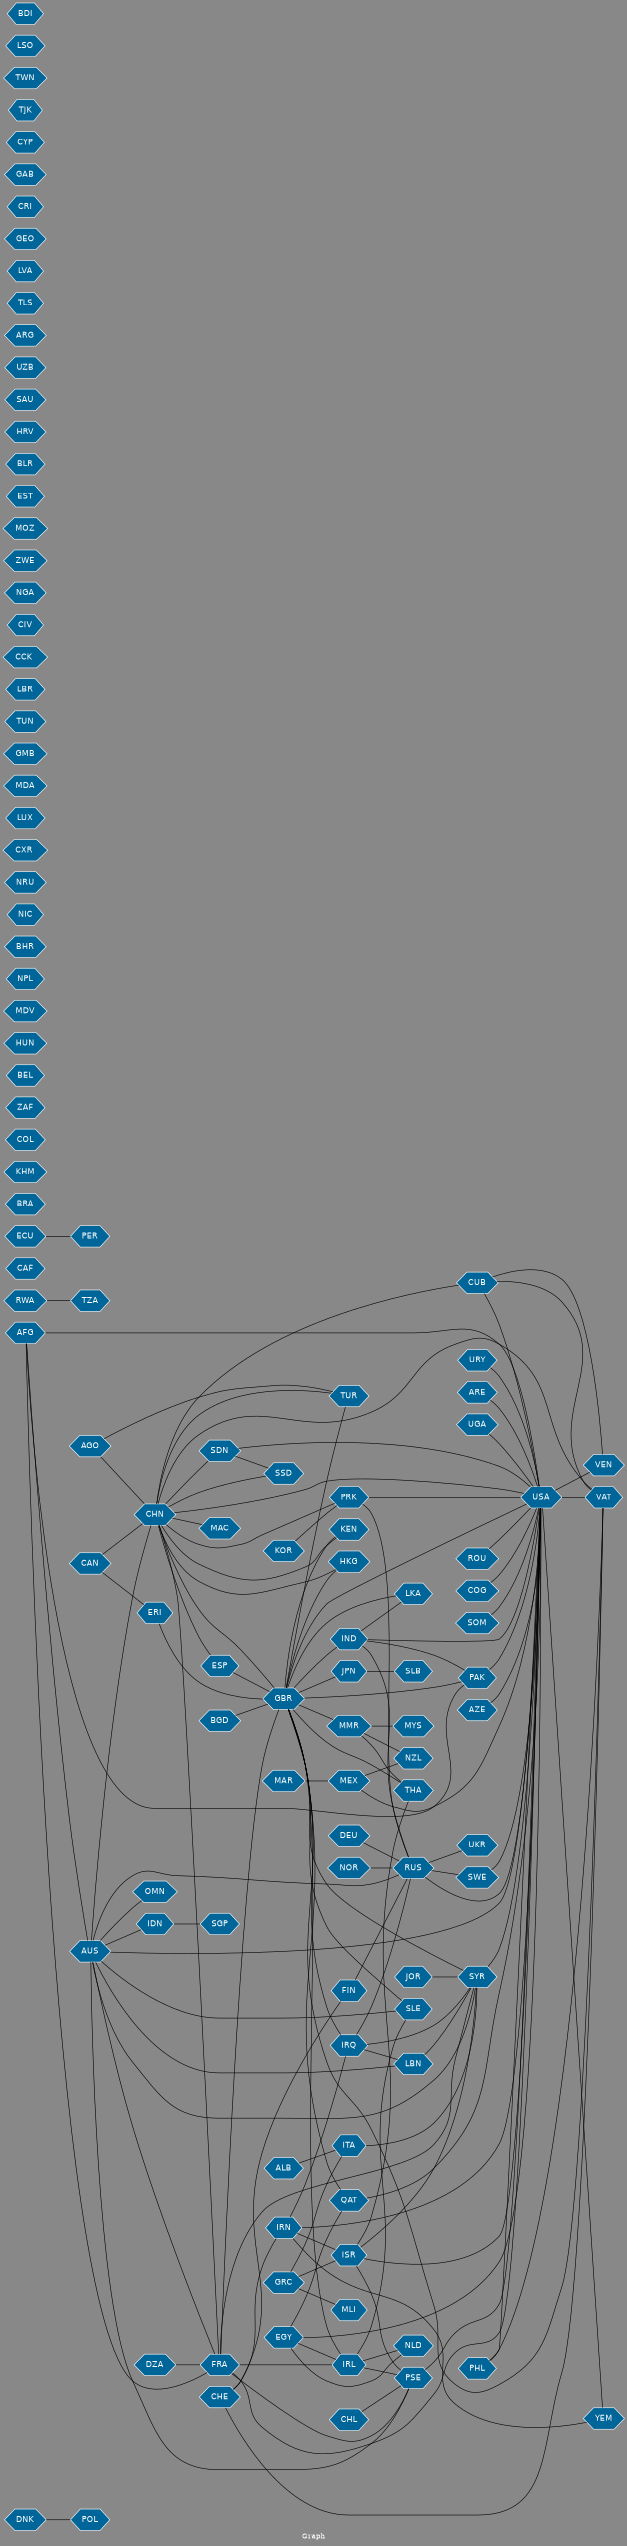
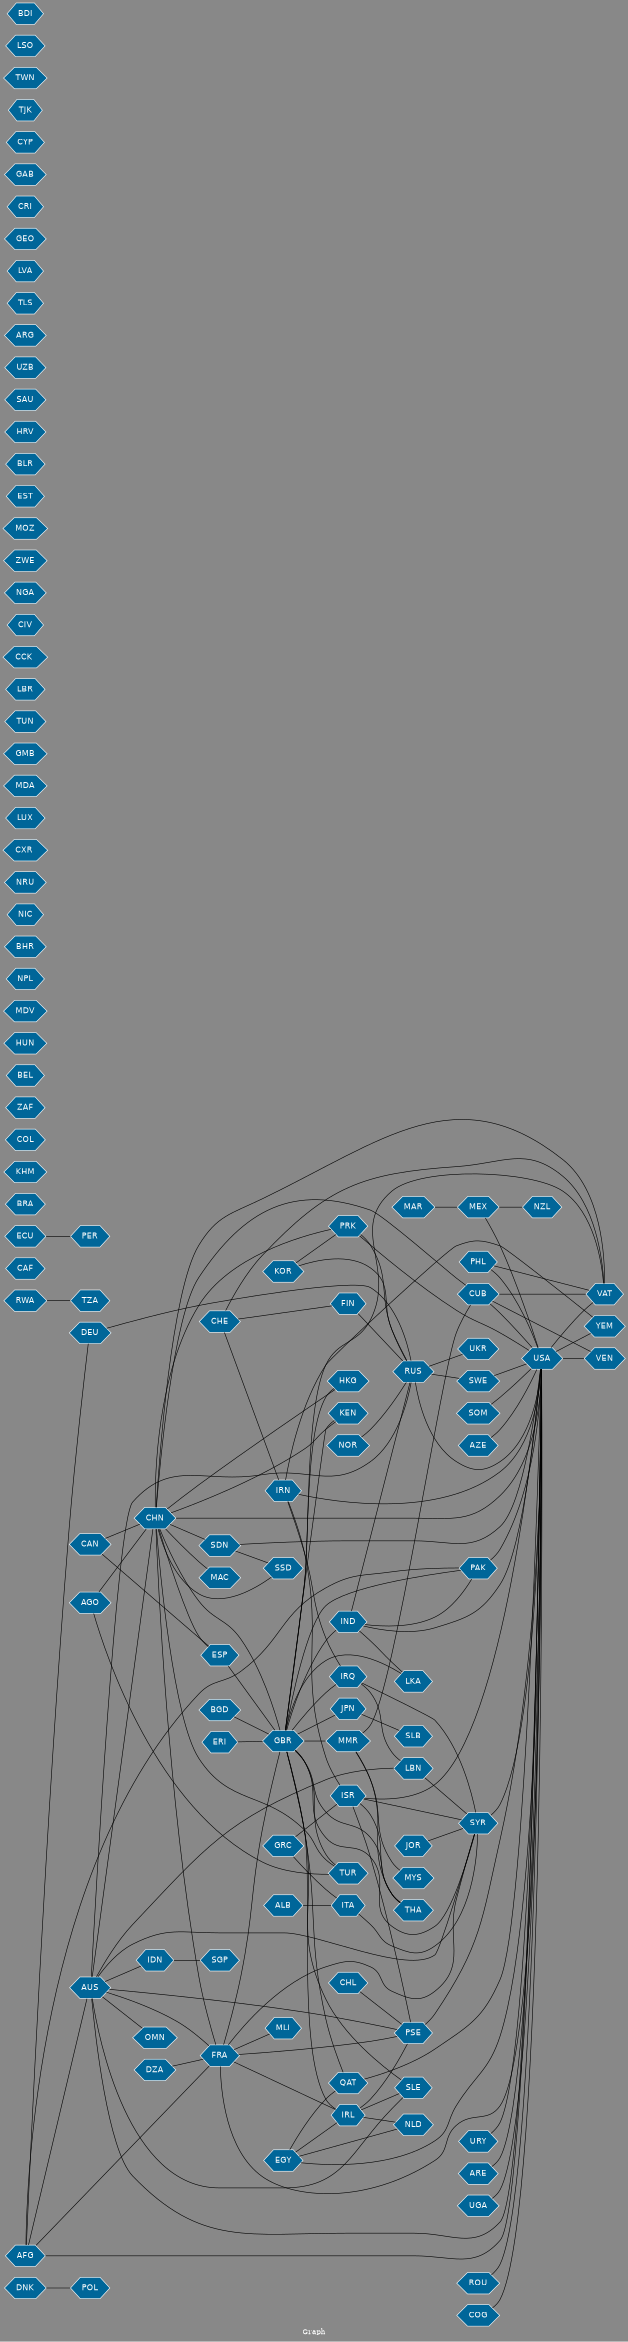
(377, 1577) -> none
(123, 1589) -> (155, 1600)
(382, 1743) -> (417, 1531)
none -> (50, 1794)
(389, 1959) -> (371, 1268)
(317, 2297) -> (252, 2042)
